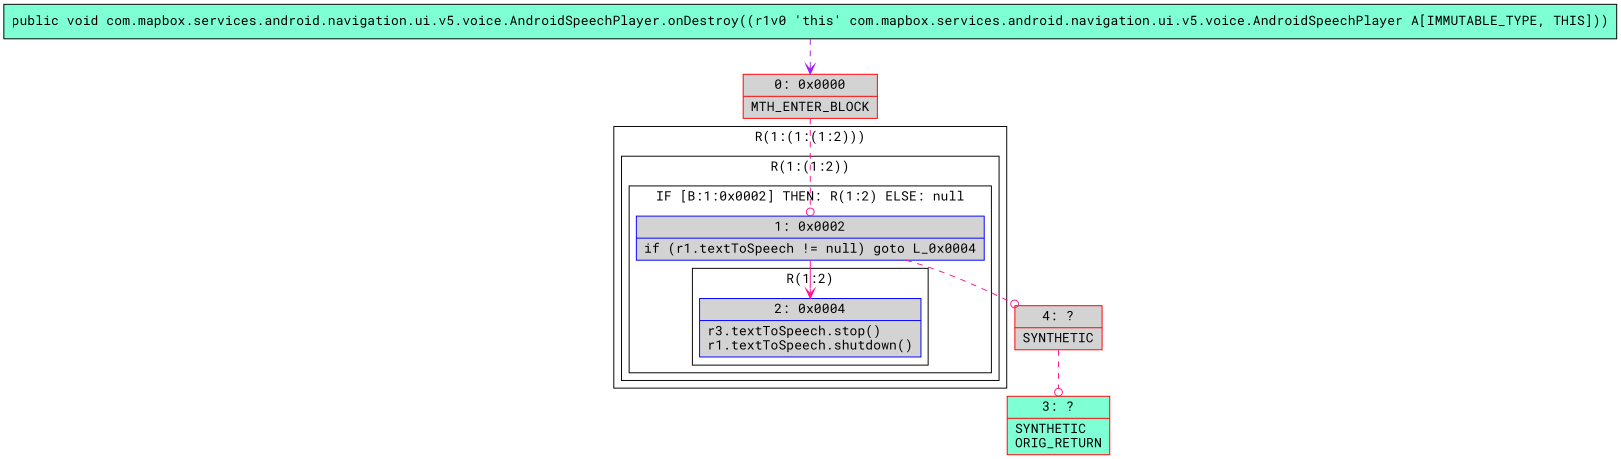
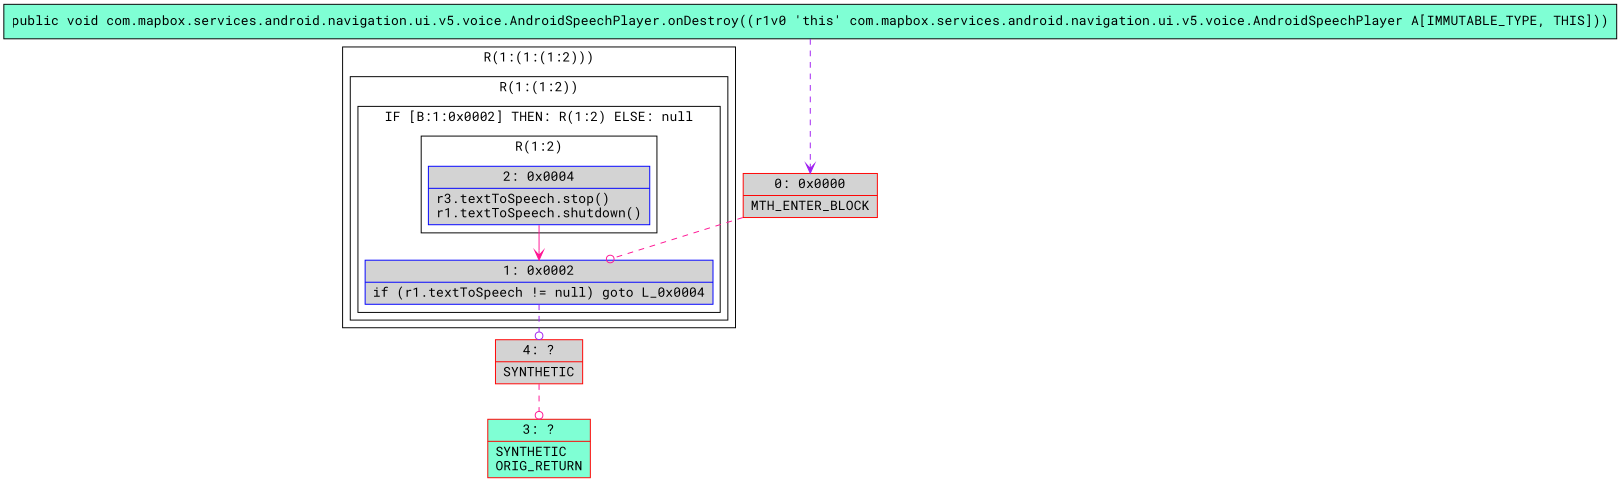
(810, 274) -> (539, 239)
(959, 279) -> (539, 318)
